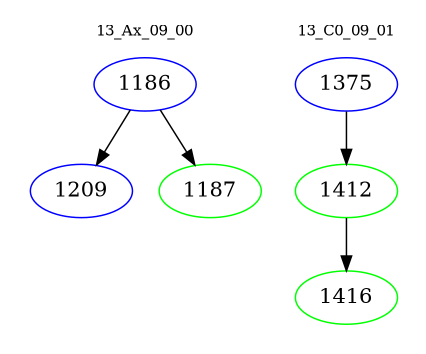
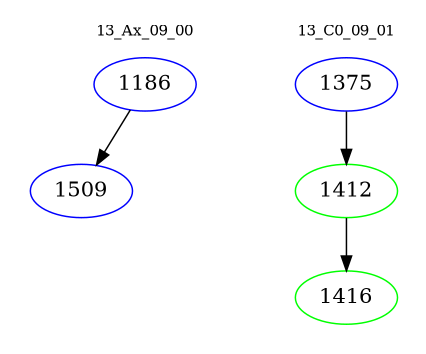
(81, 191) -> (81, 191)
(210, 191) -> none
